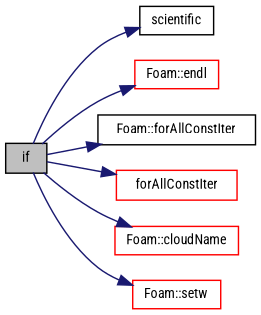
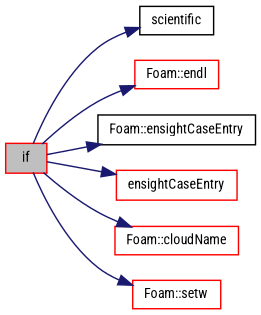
(177, 130) -> (177, 130)
(26, 158) -> (26, 158)
(177, 185) -> (177, 185)
